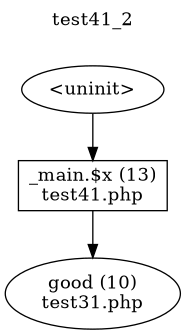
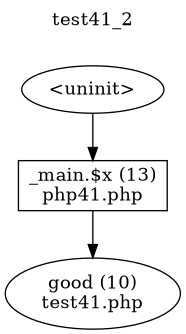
(93, 186) -> (93, 186)
(93, 294) -> (93, 294)
